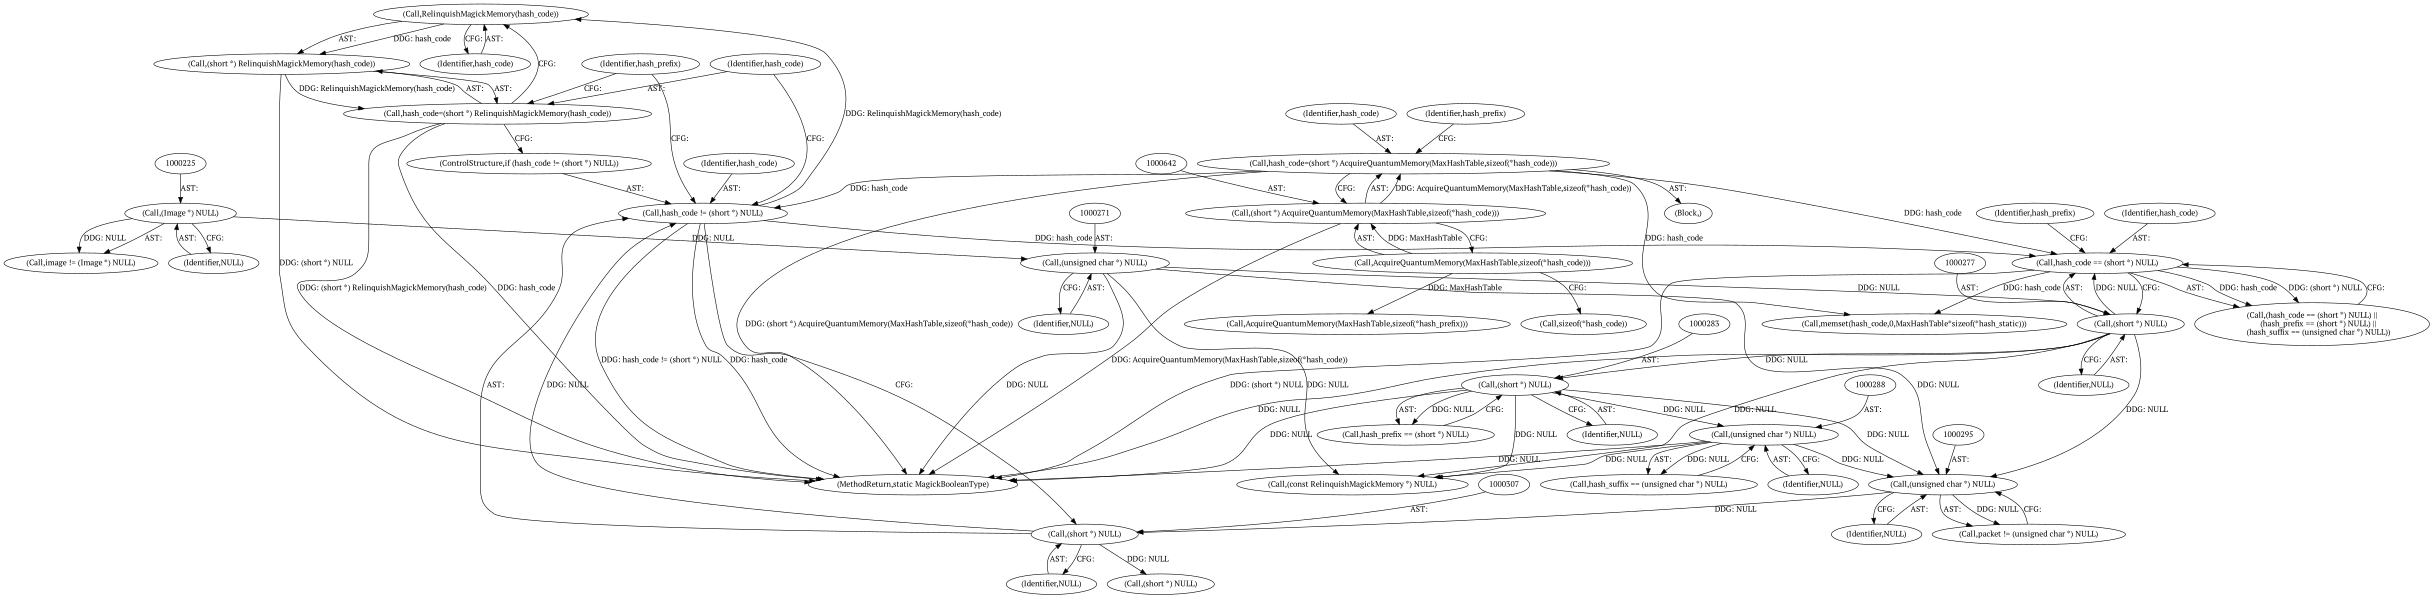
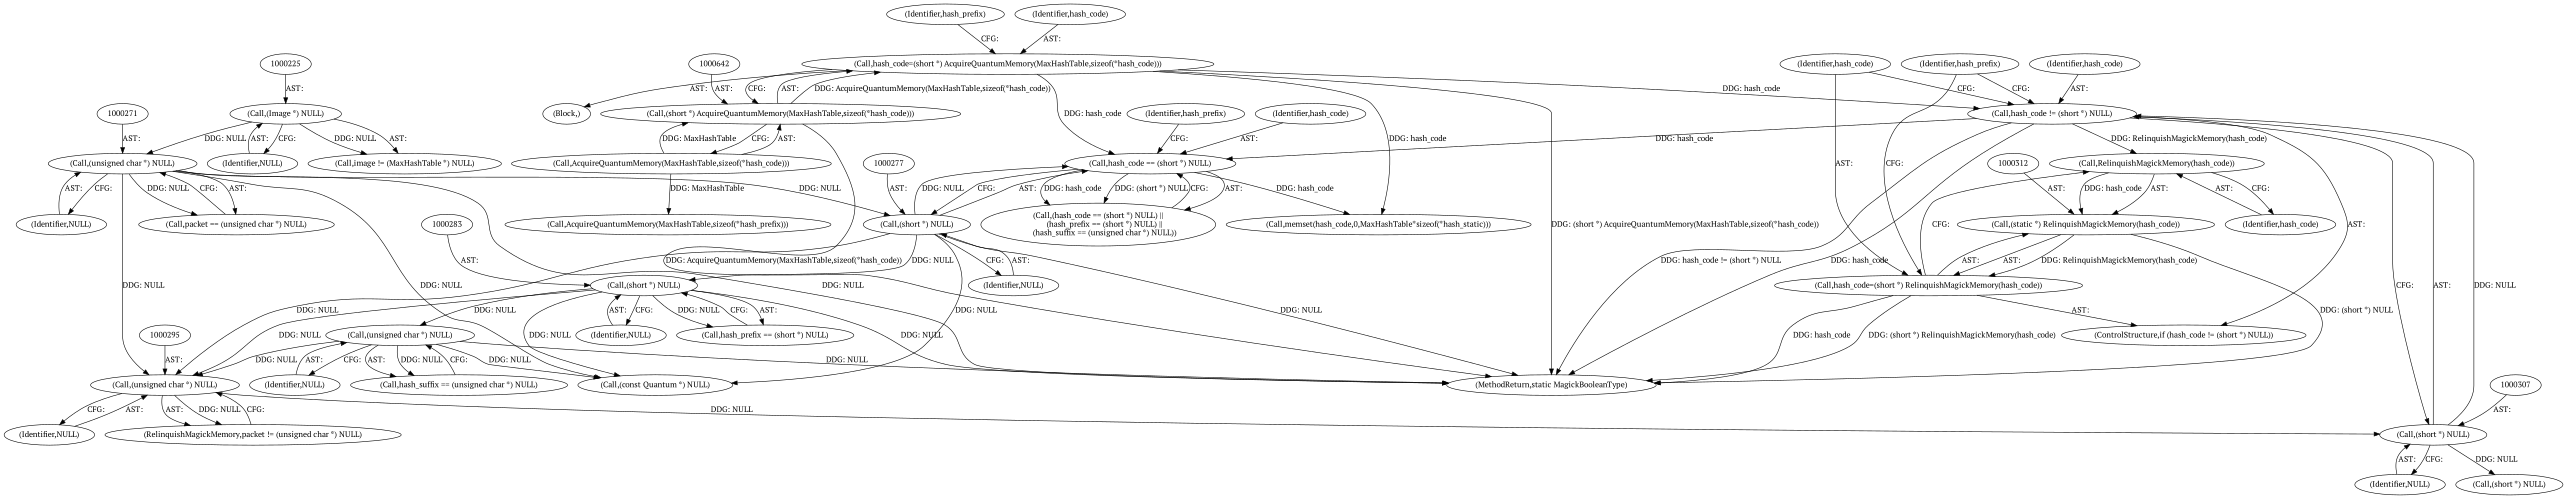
(282, 64) -> (2086, 225)
(525, 139) -> (2082, 310)
none -> (2013, 164)
(614, 188) -> (2329, 179)
none -> (236, 225)
(81, 263) -> (405, 164)
(1584, 324) -> none
(1531, 359) -> none
(1870, 385) -> none
(1352, 485) -> (655, 385)
(2029, 534) -> (253, 435)
